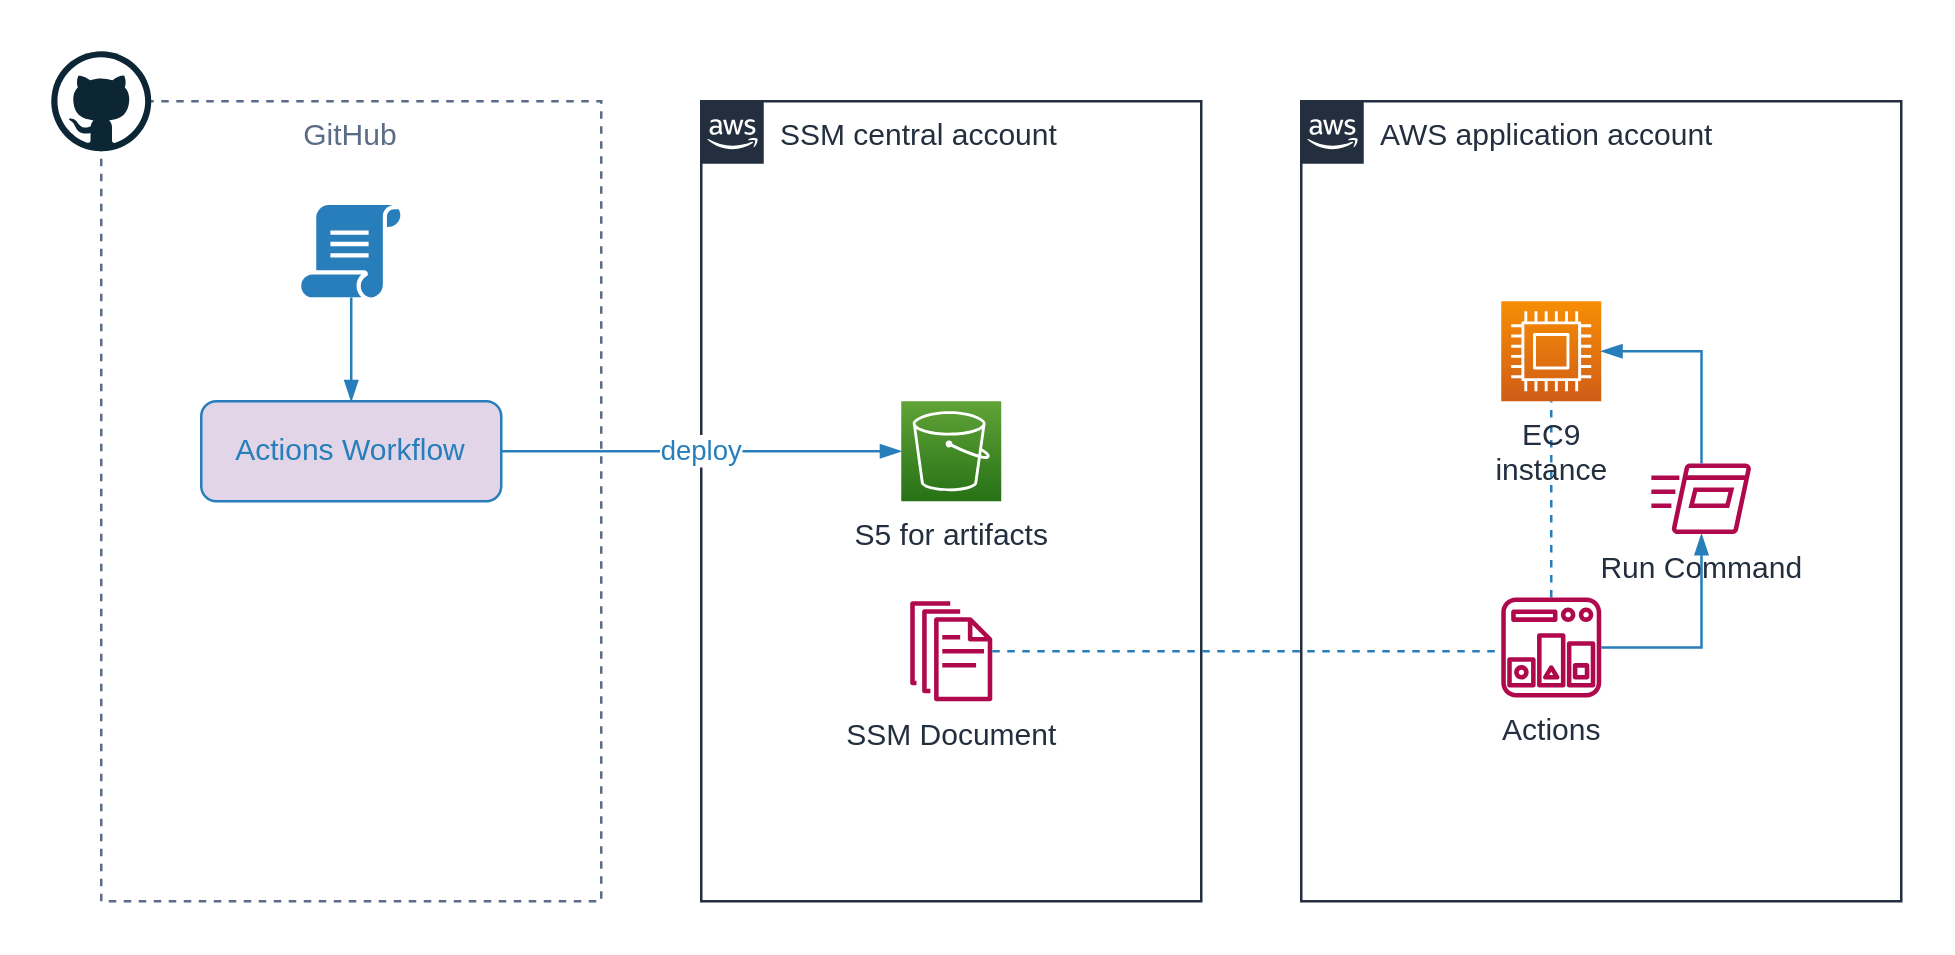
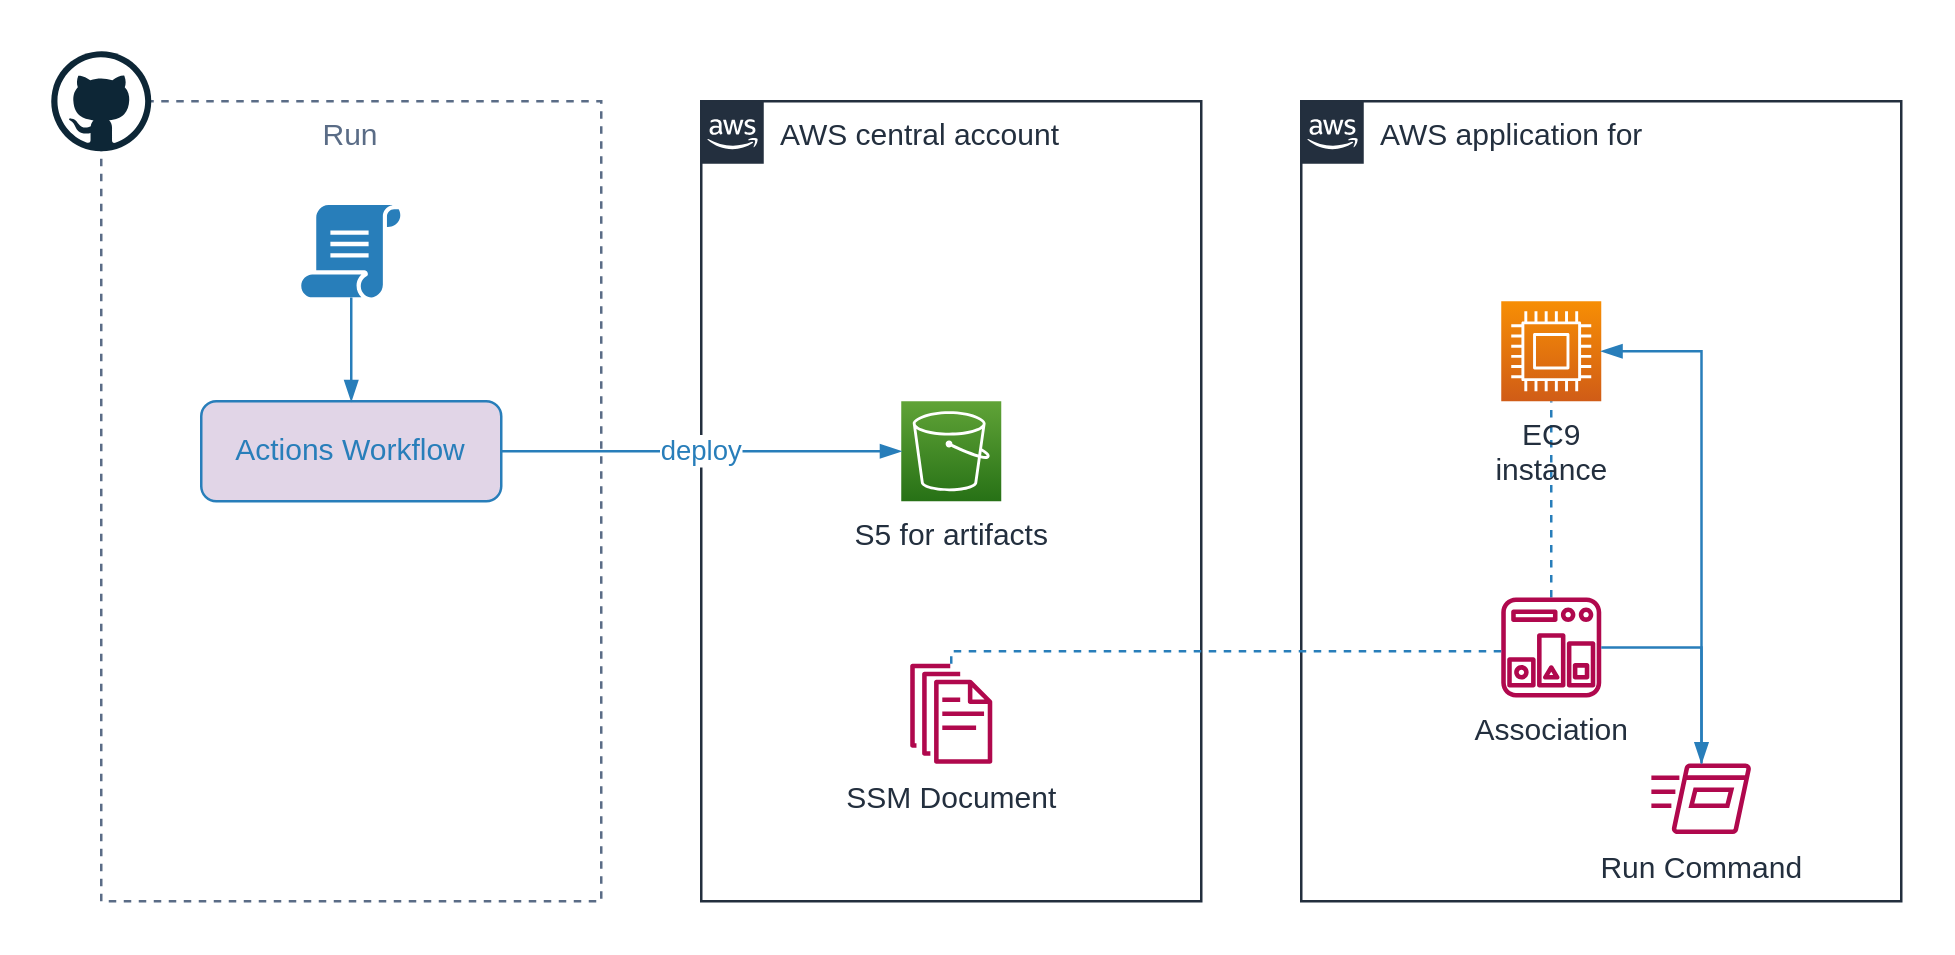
(351, 137) -> (351, 137)
(929, 137) -> (929, 137)
(1555, 137) -> (1521, 137)
(1701, 499) -> (1701, 799)
(951, 651) -> (951, 714)
(1553, 732) -> (1553, 732)
